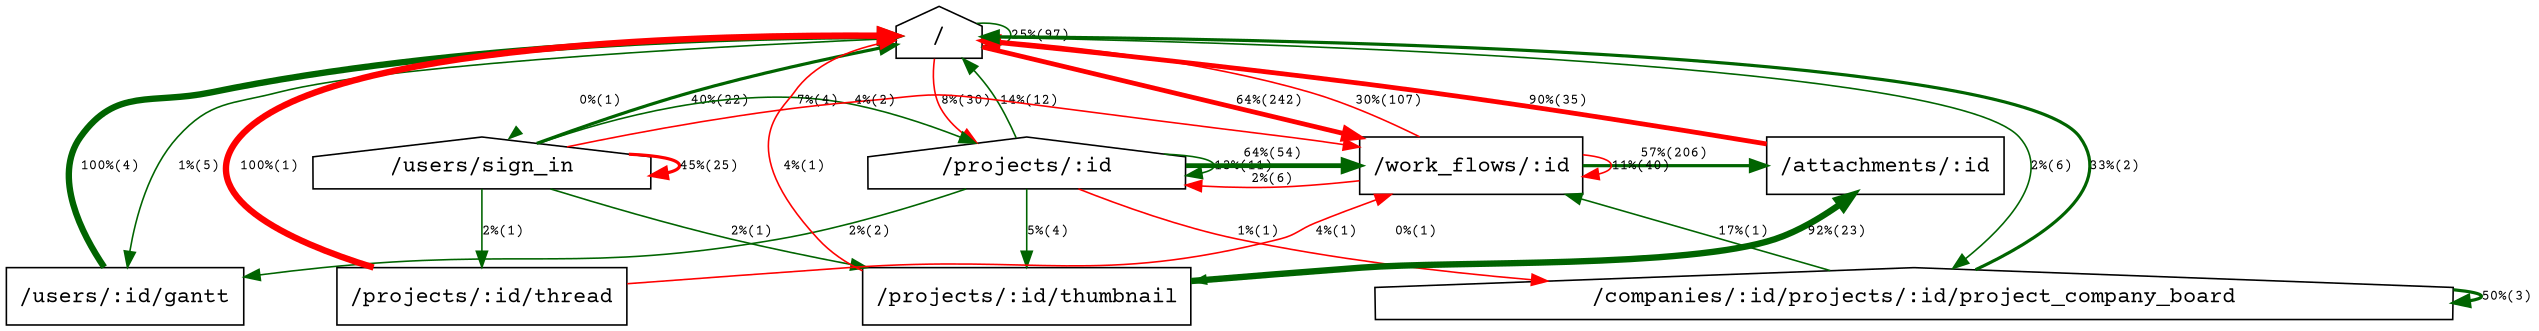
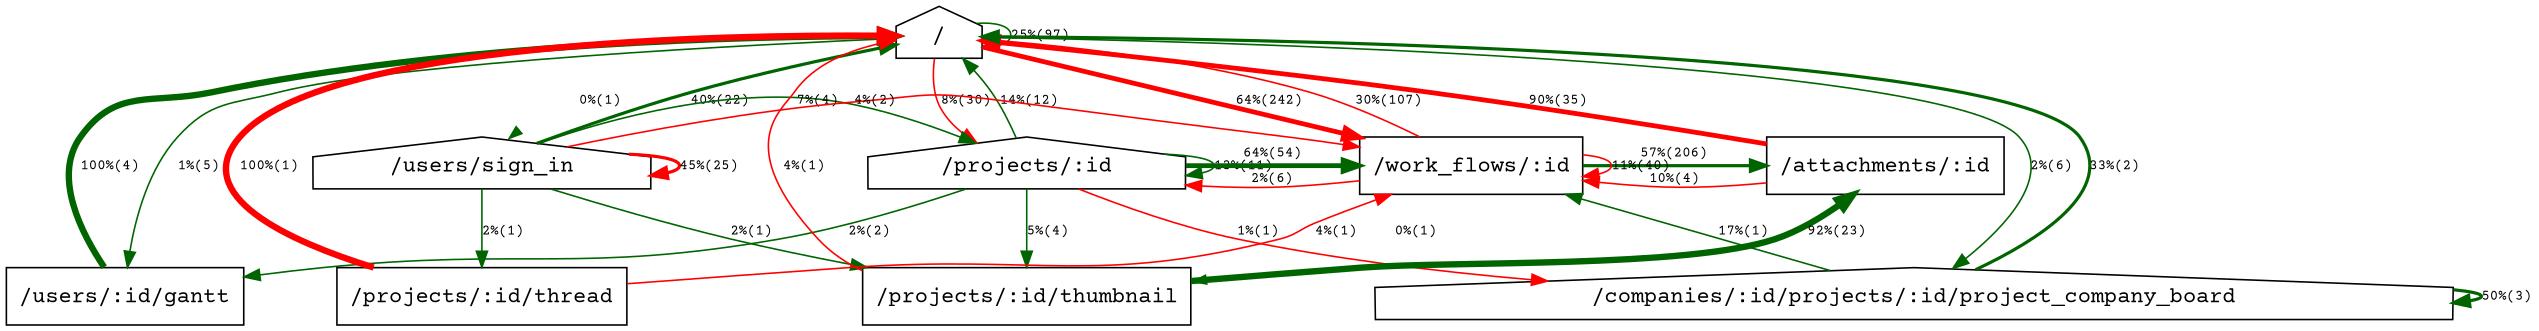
none -> (1683, 187)
